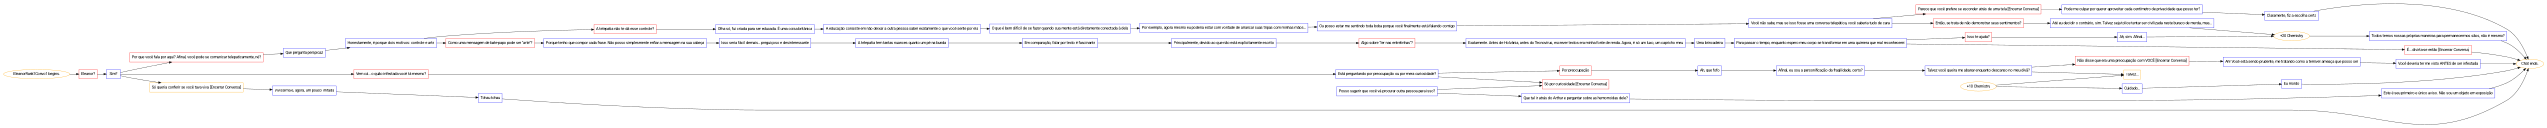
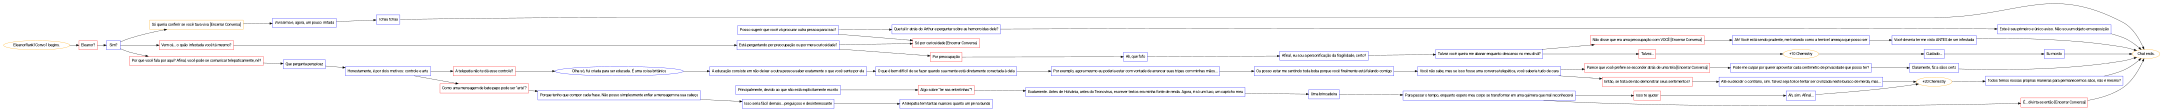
(2292, 16) -> (1934, 68)
(765, 29) -> (619, 71)
(391, 43) -> (388, 71)
(1060, 43) -> none
(2132, 75) -> (1647, 54)
(2058, 80) -> (1718, 54)
